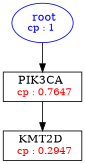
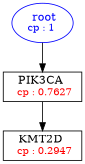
(45, 92) -> (45, 92)
